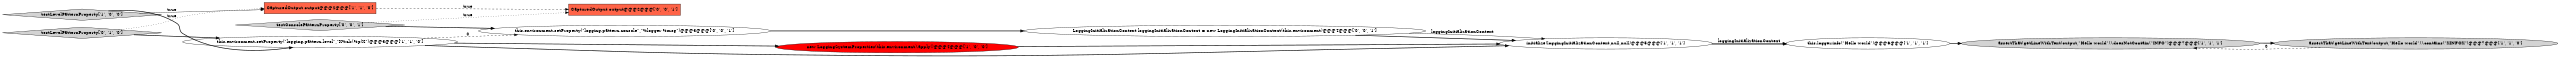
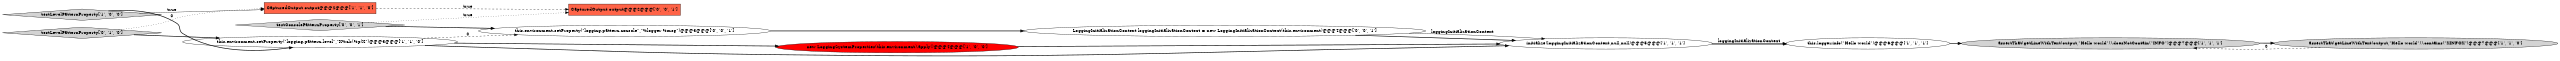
(172, 16) -> (172, 16)
